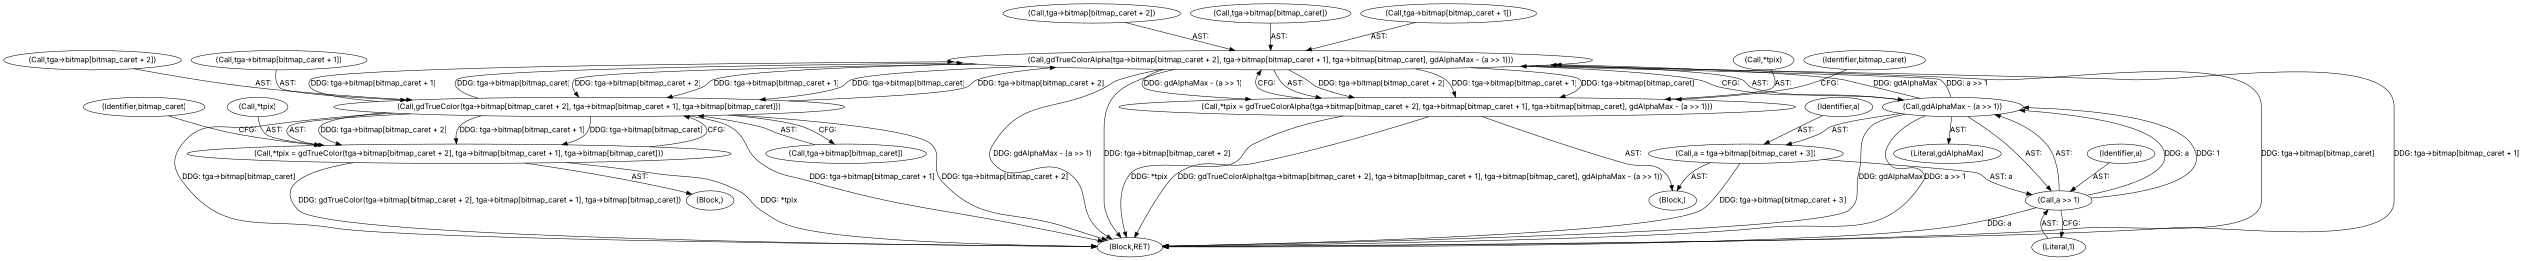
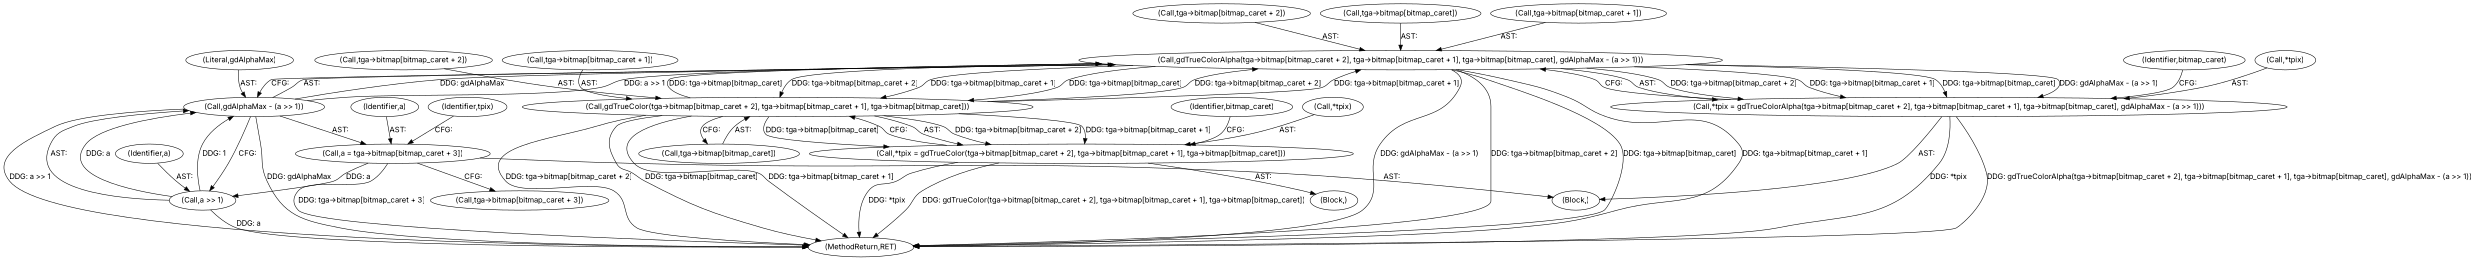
none -> (468, 107)
(1950, 128) -> (239, 82)
(2035, 154) -> (249, 154)
(2001, 177) -> (358, 177)
none -> (520, 200)
(1130, 247) -> (861, 247)
(2059, 247) -> none
